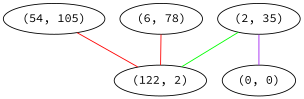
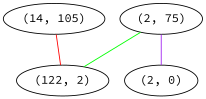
(54, 19) -> (54, 19)
(161, 19) -> none
(259, 19) -> (161, 19)
(259, 81) -> (161, 81)
